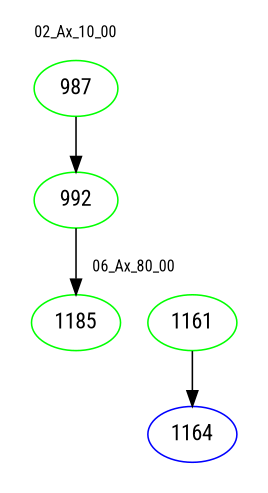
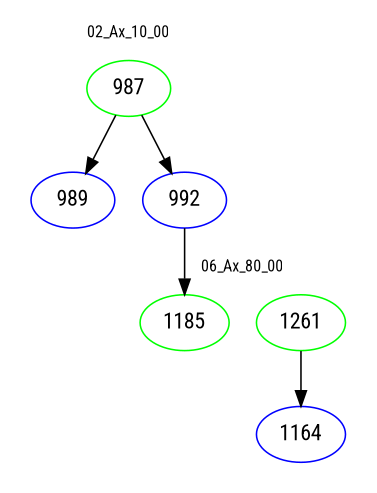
none -> (73, 200)
(76, 200) -> (185, 200)
(192, 323) -> (301, 323)
